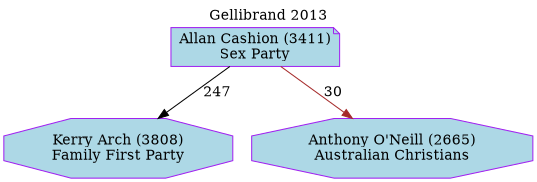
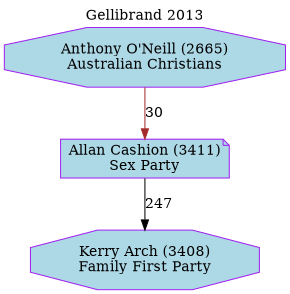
(312, 89) -> (145, 108)
(118, 148) -> (145, 260)
